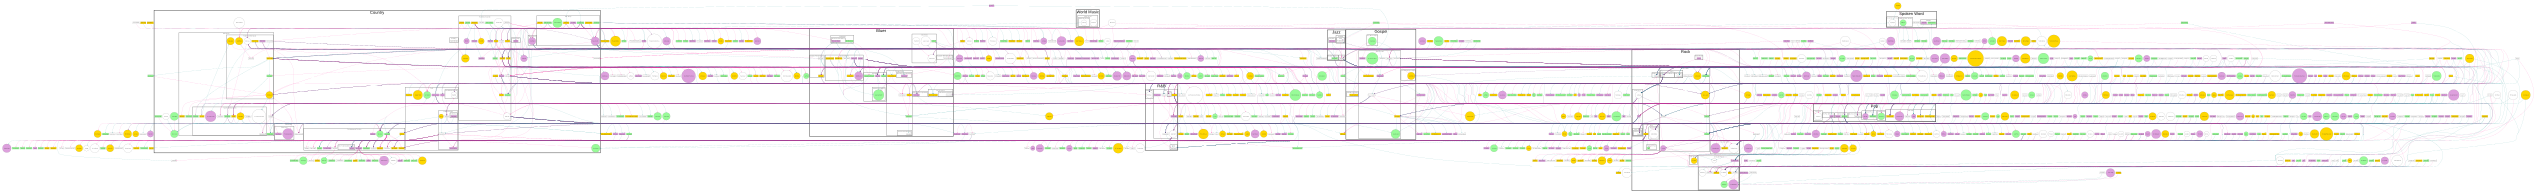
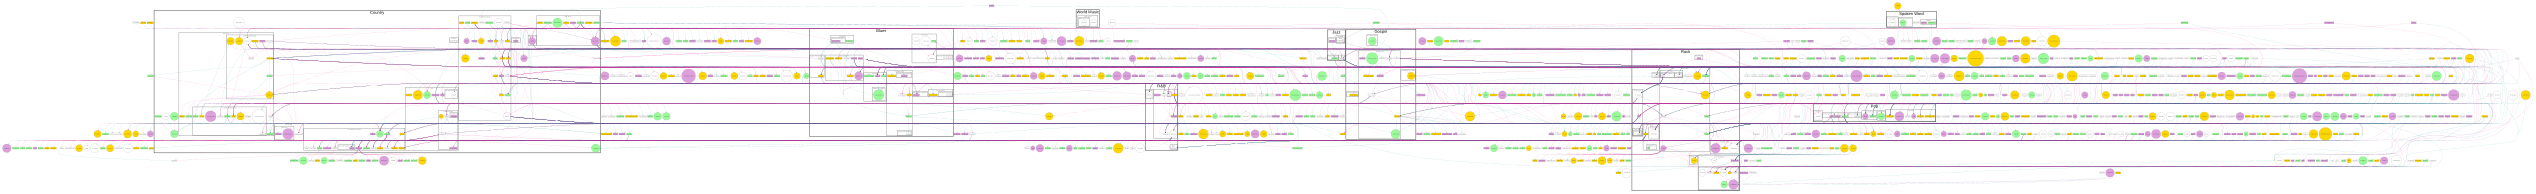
(2301, 134) -> (2300, 134)
